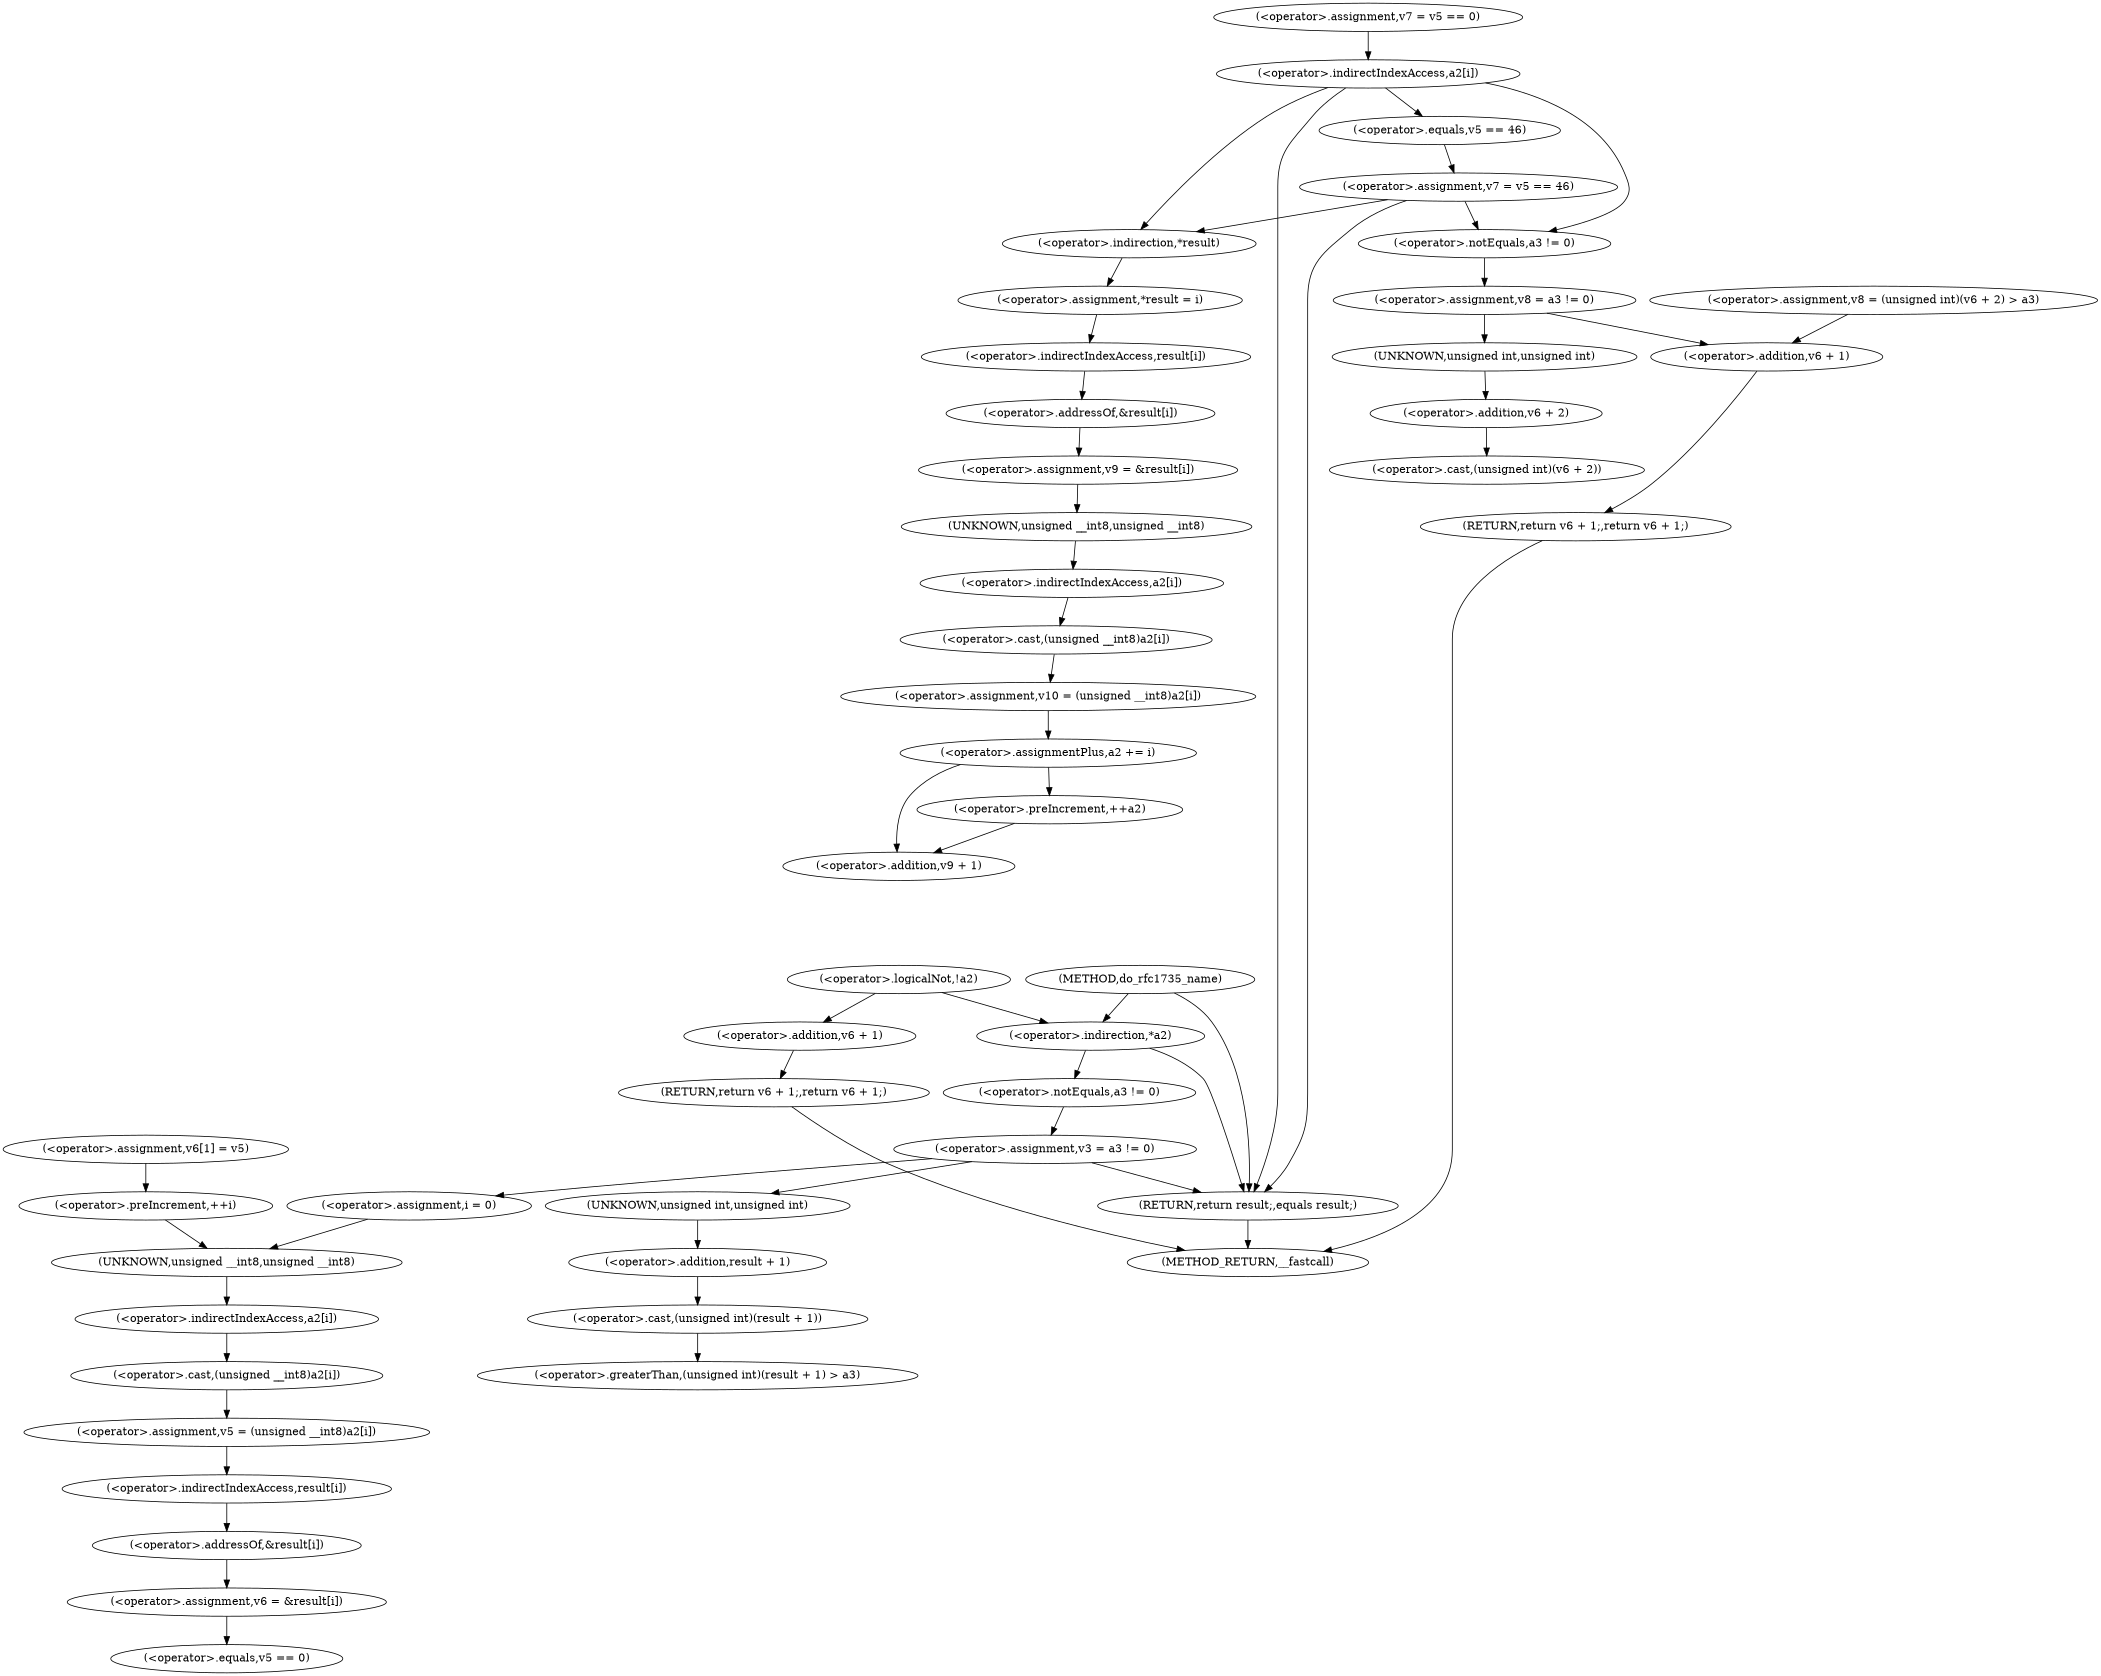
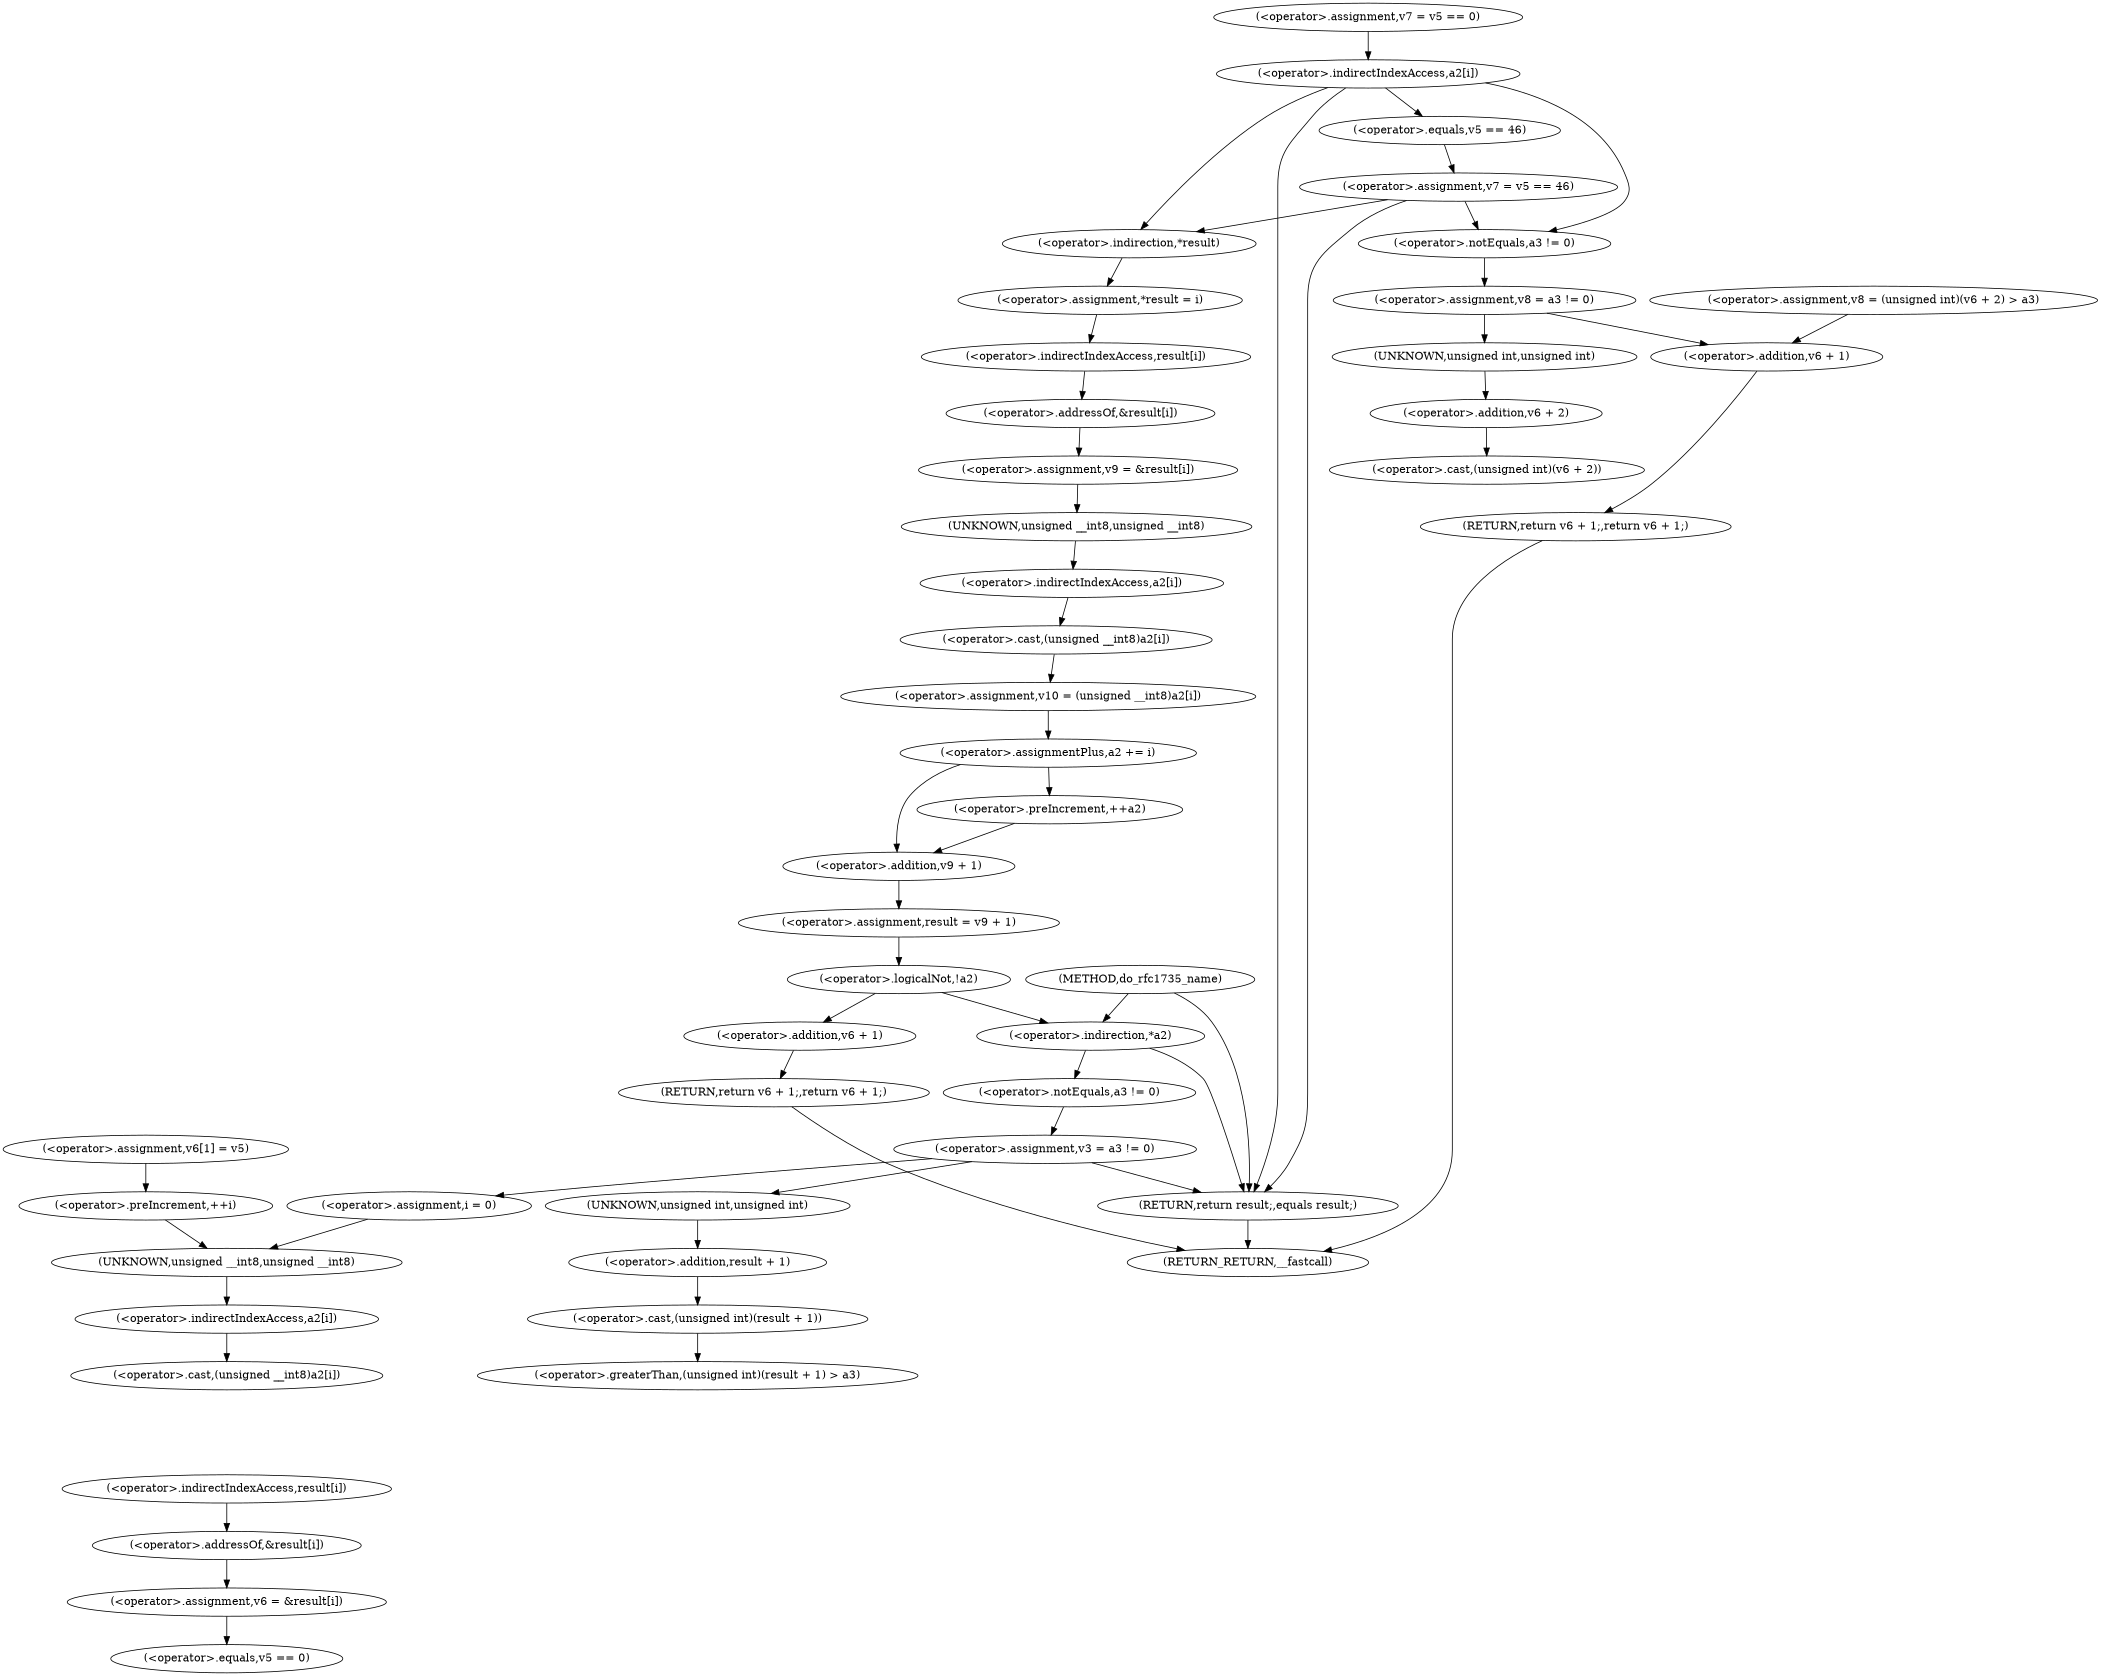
none -> (899, 923)
(1248, 1262) -> (1248, 1262)
(227, 1432) -> none
